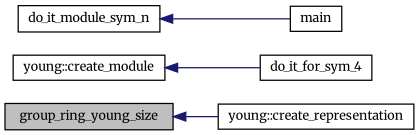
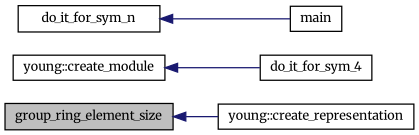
(89, 19) -> (89, 19)
(89, 117) -> (89, 117)
